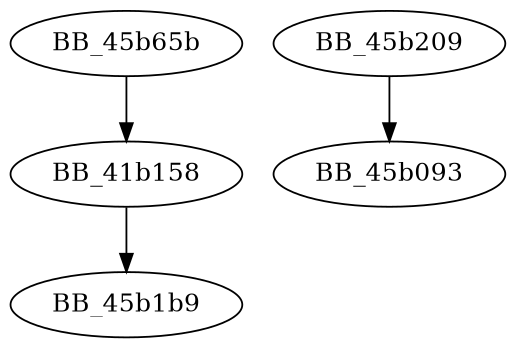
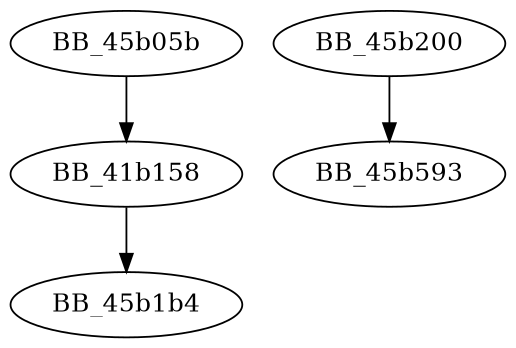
(126, 44) -> (126, 44)
(389, 44) -> (389, 44)
(389, 174) -> (389, 174)
(126, 305) -> (126, 305)
